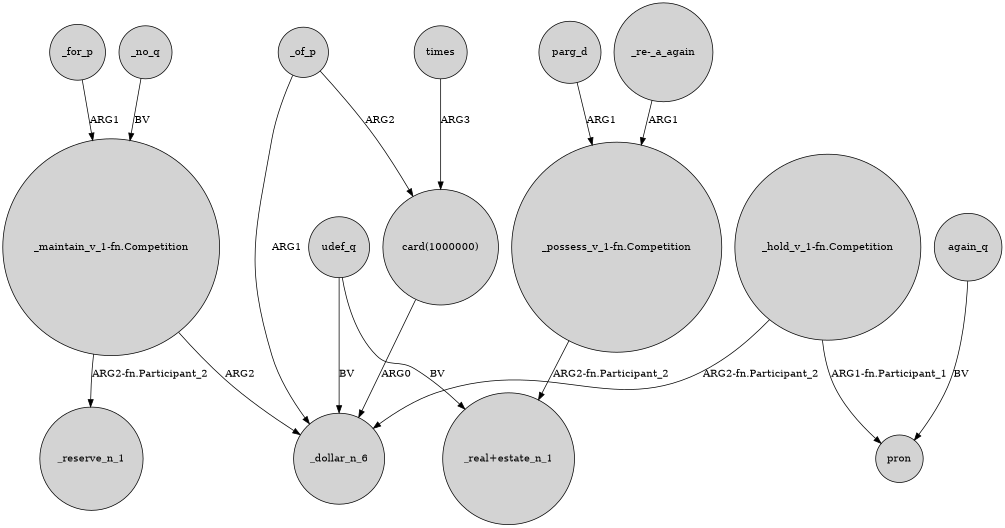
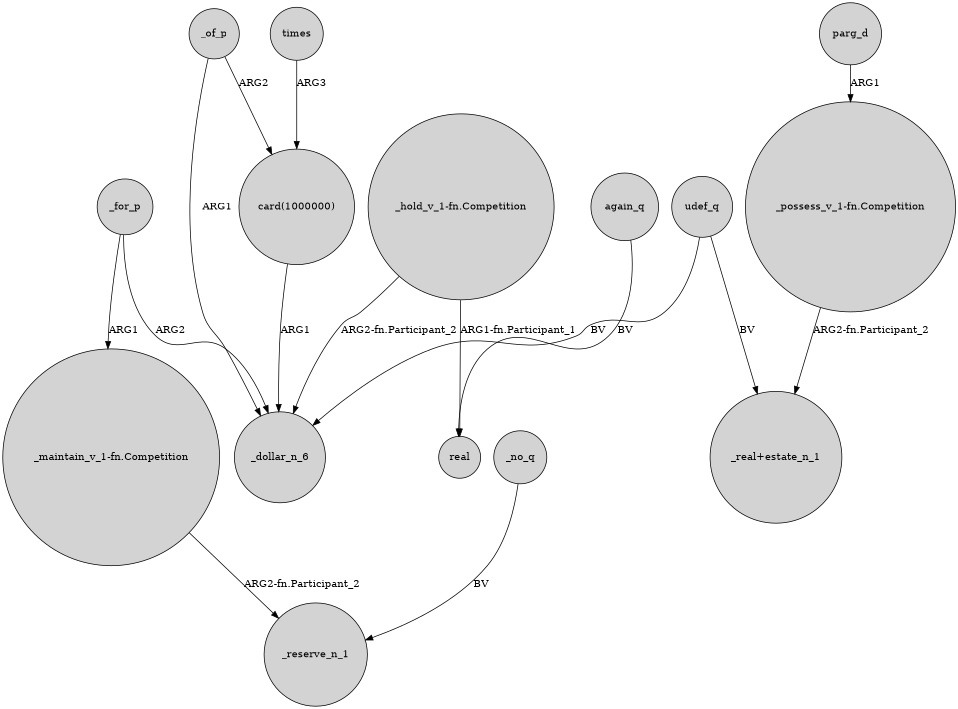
(663, 52) -> none
(136, 106) -> (470, 583)
(396, 374) -> (296, 330)
(232, 386) -> (171, 344)
(899, 459) -> (460, 457)
